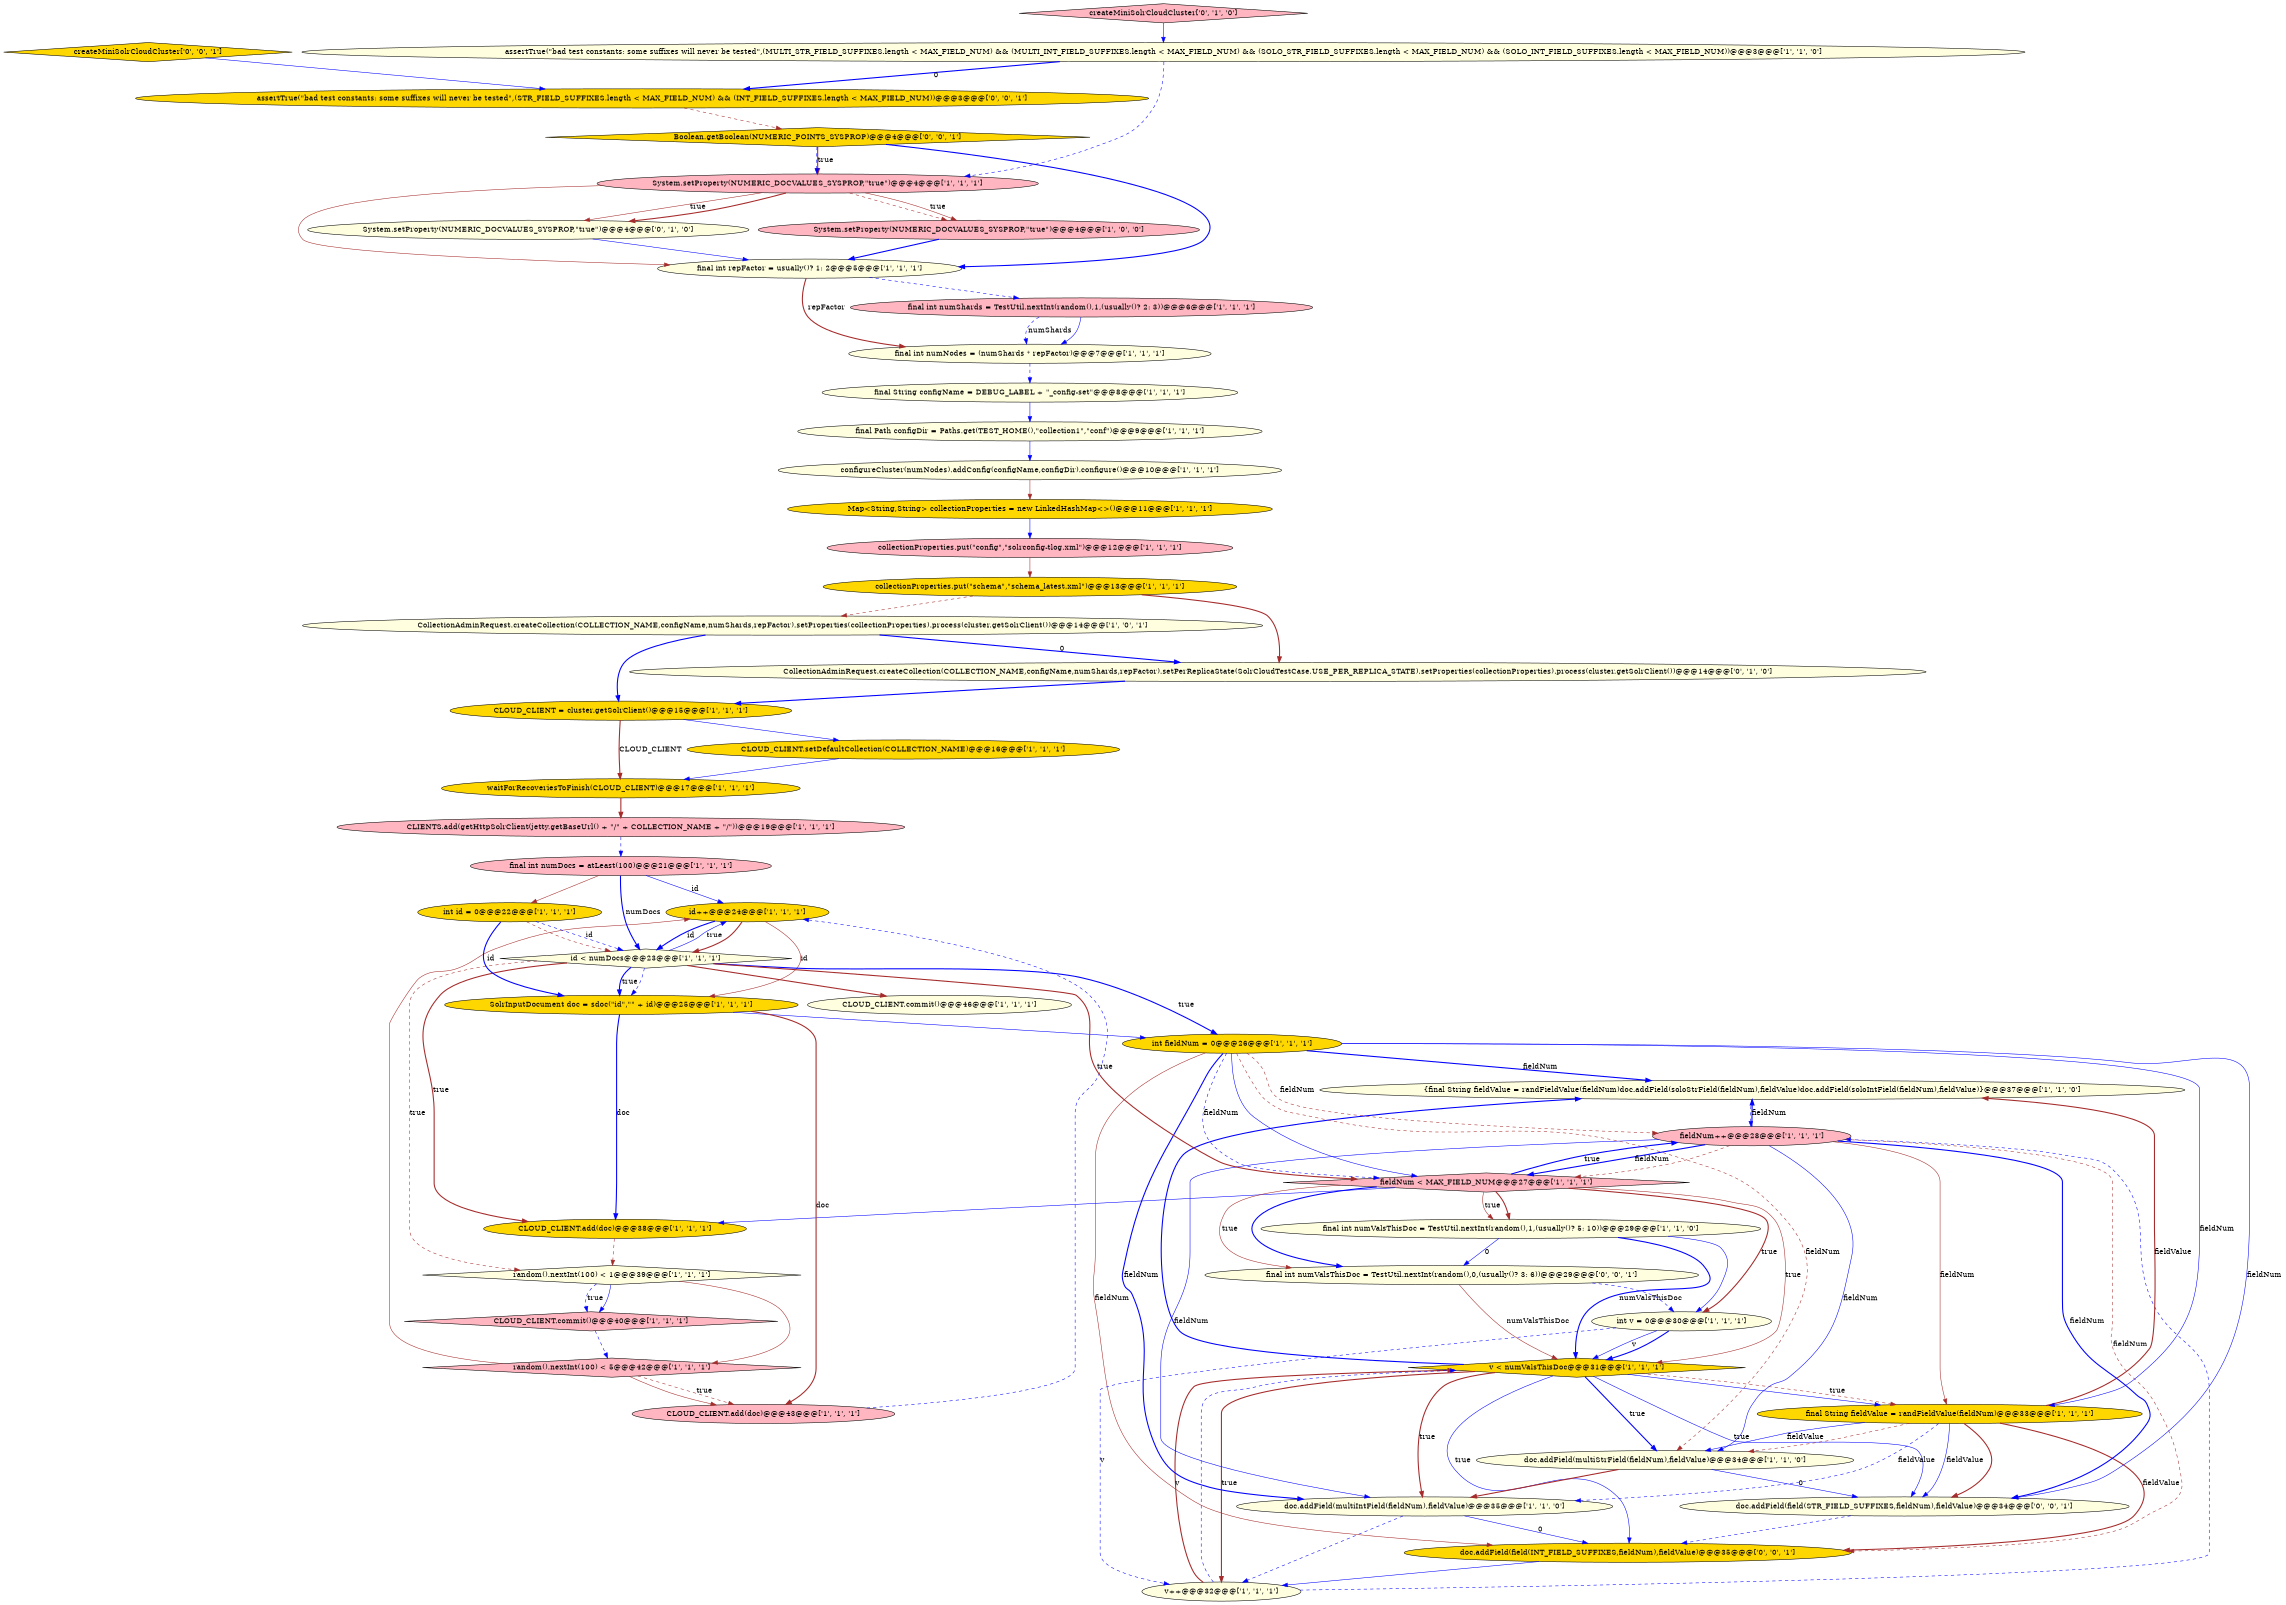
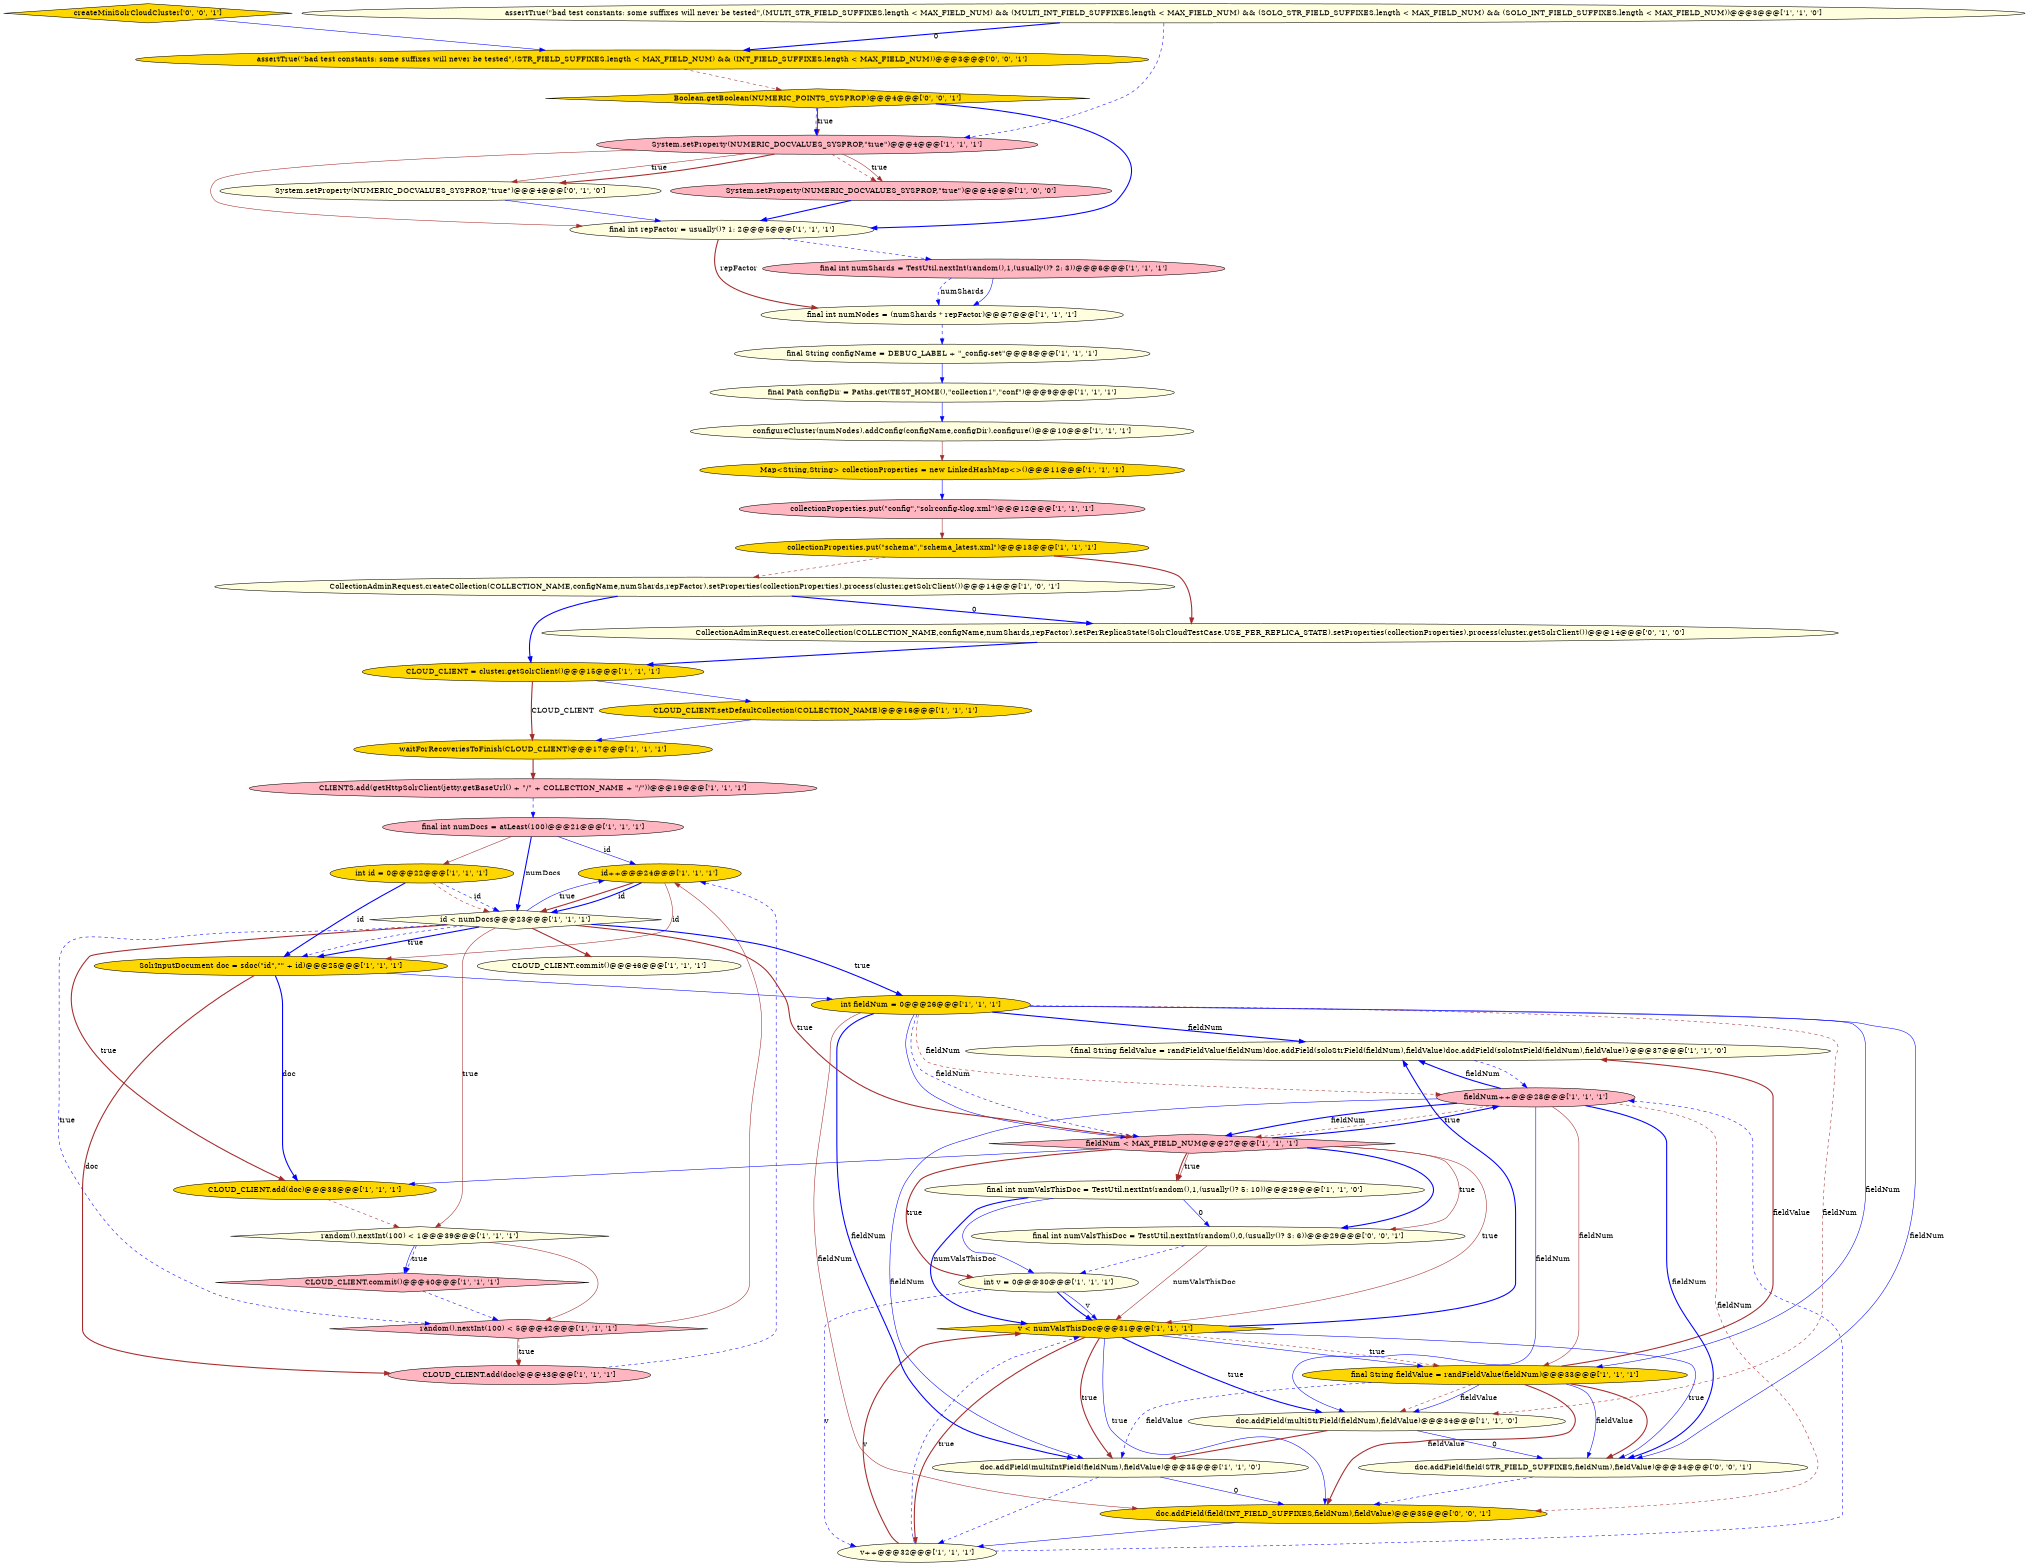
(1163, 13) -> none
none -> (59, 1071)
(410, 1105) -> (462, 1073)
